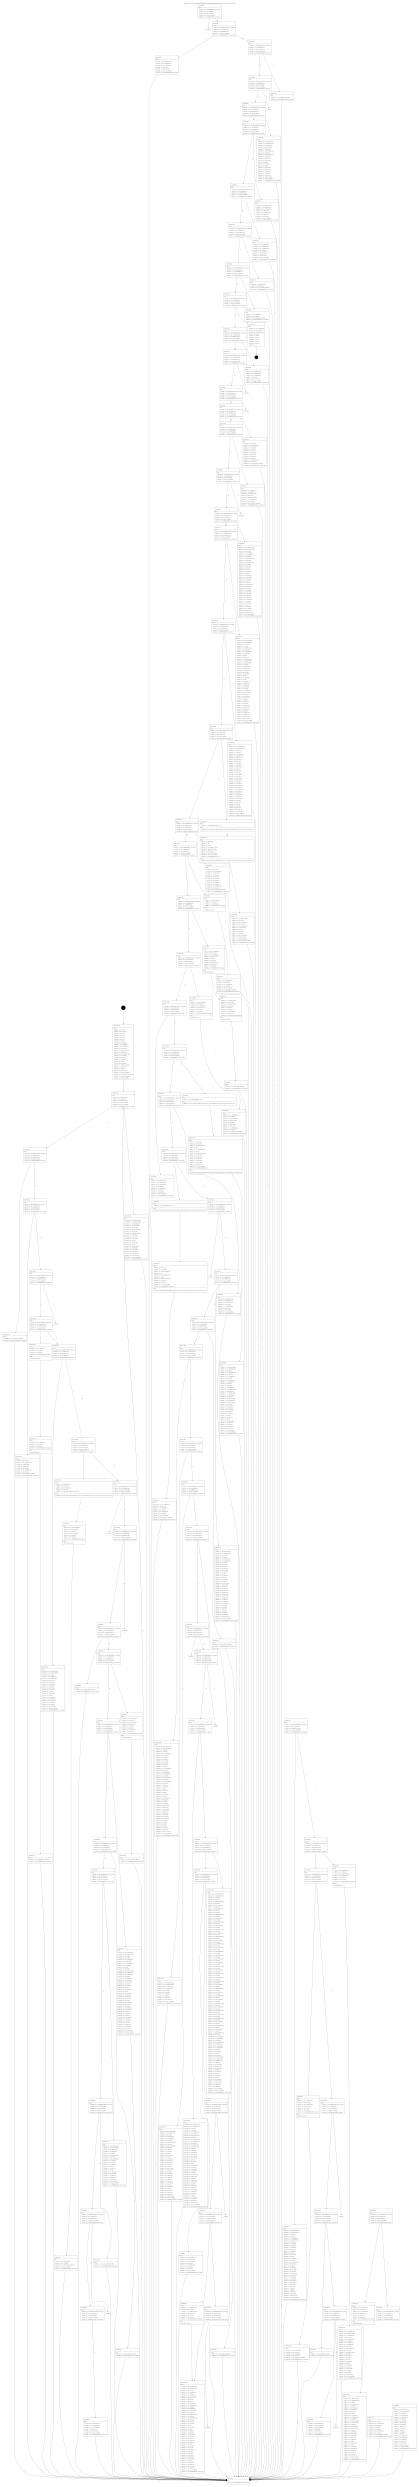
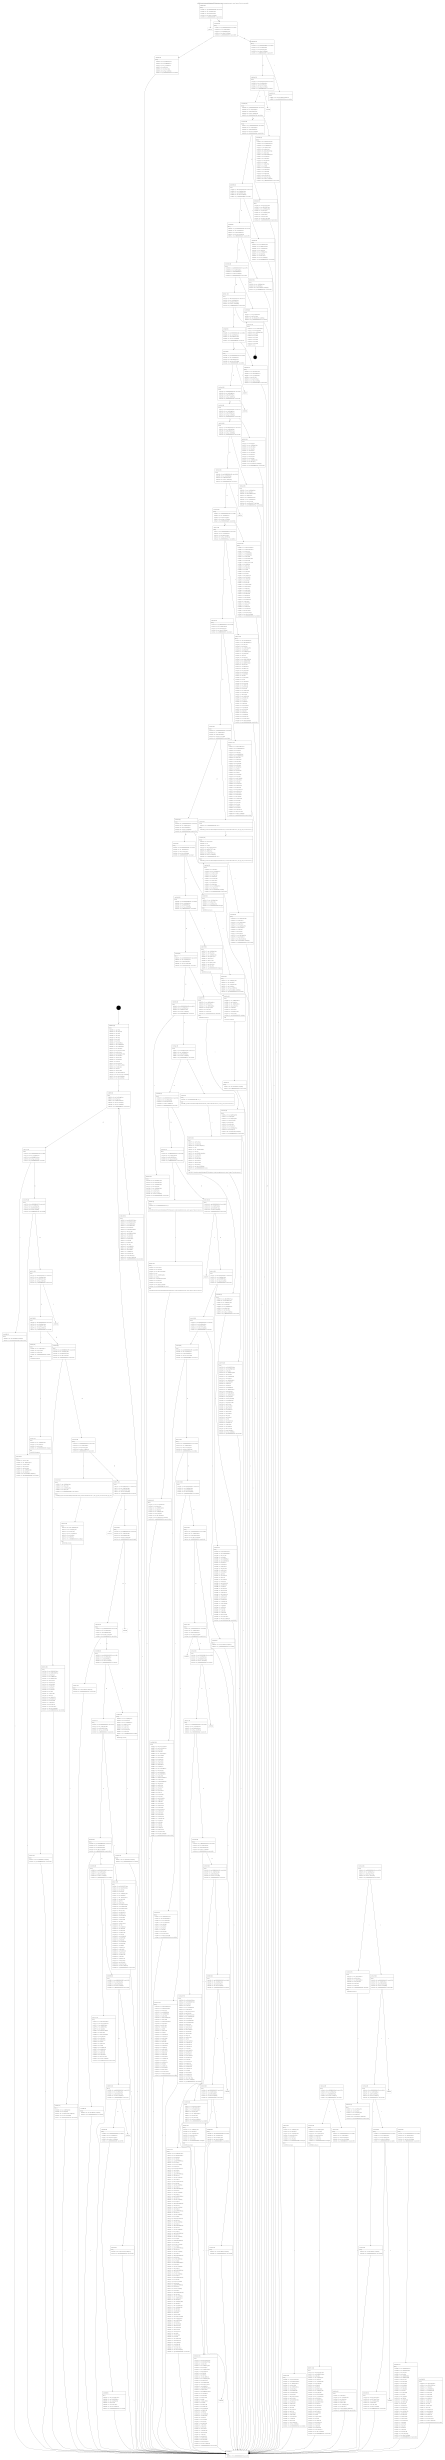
(316, 1845) -> none
